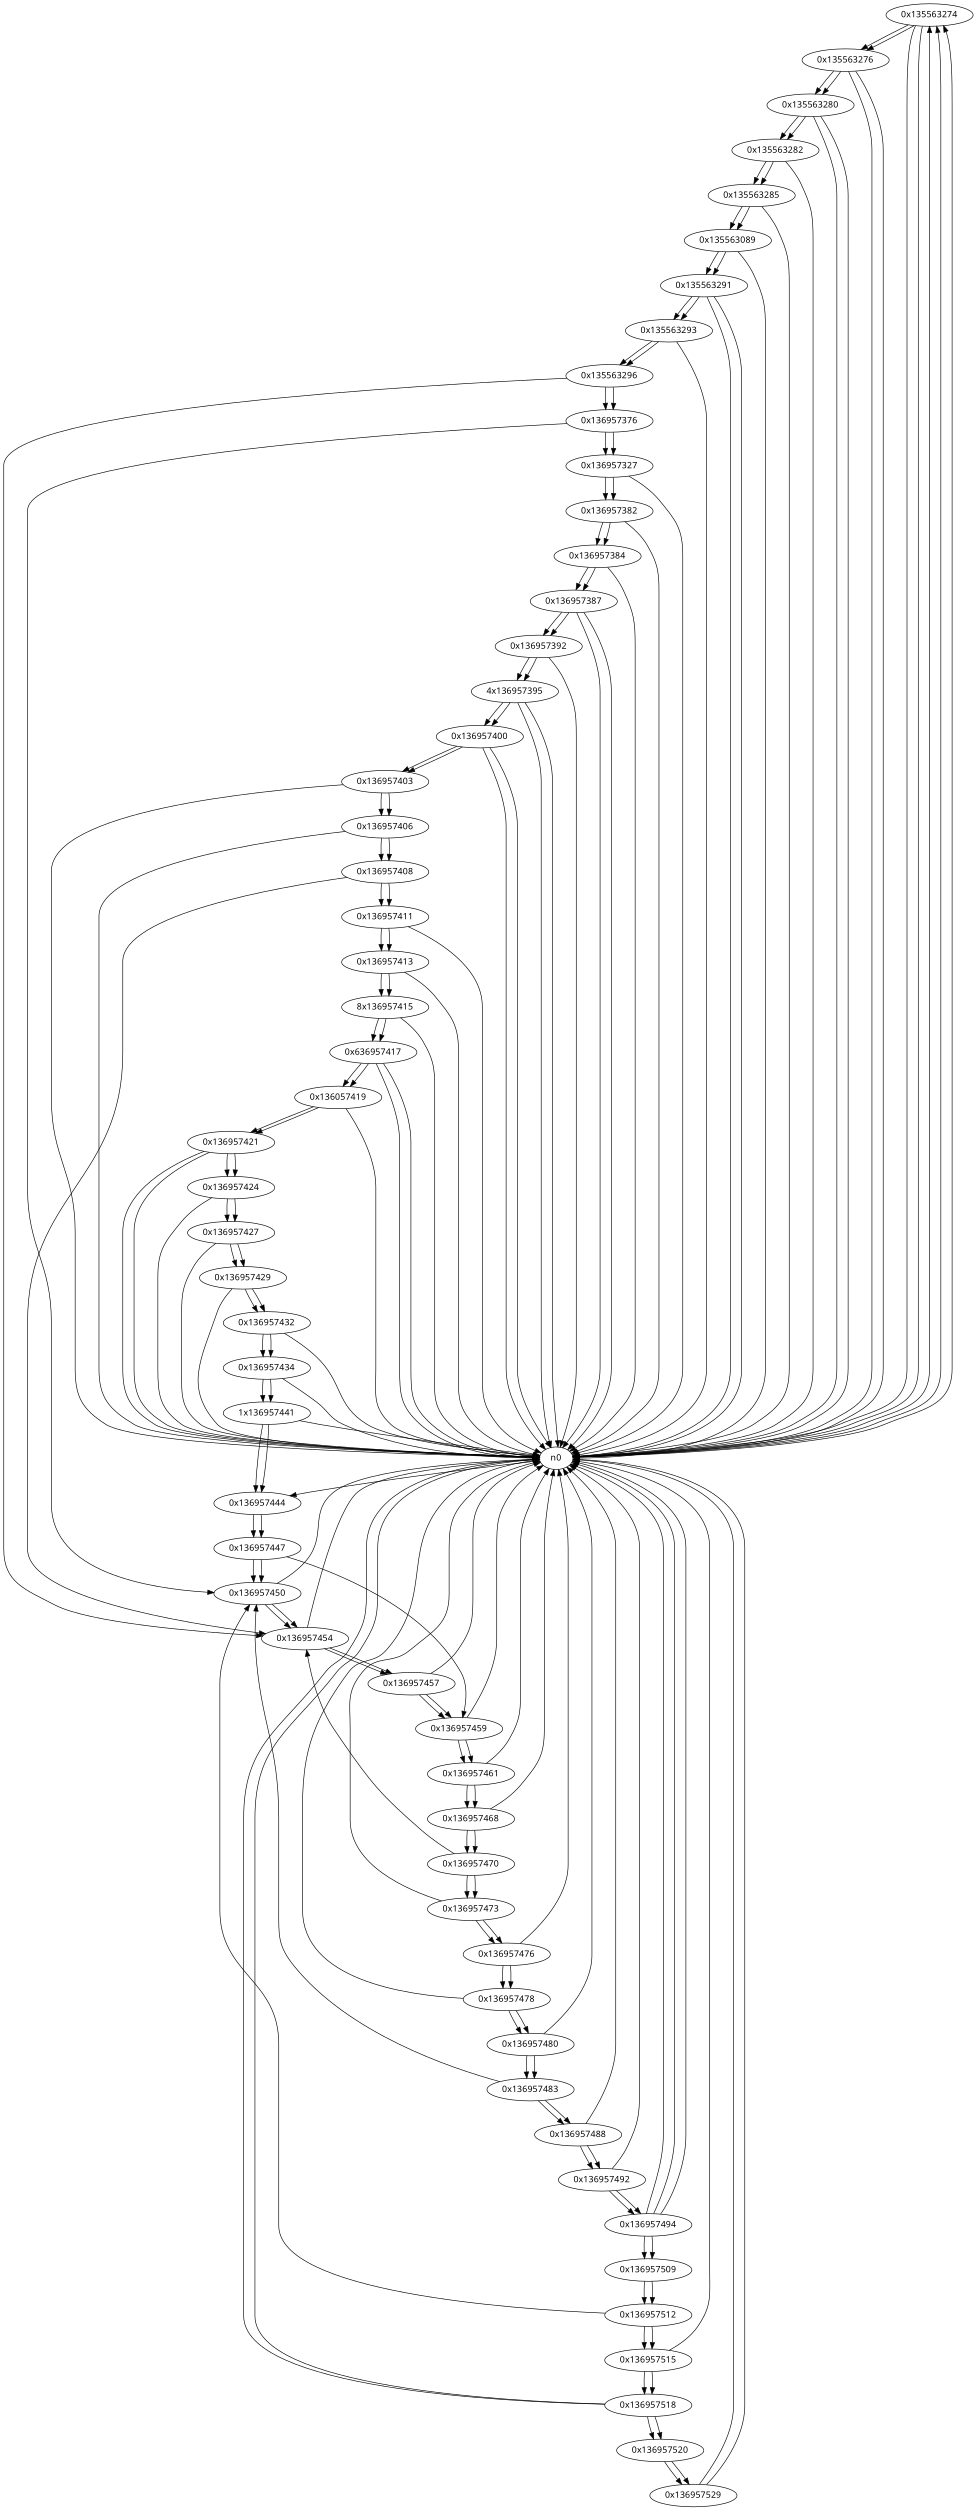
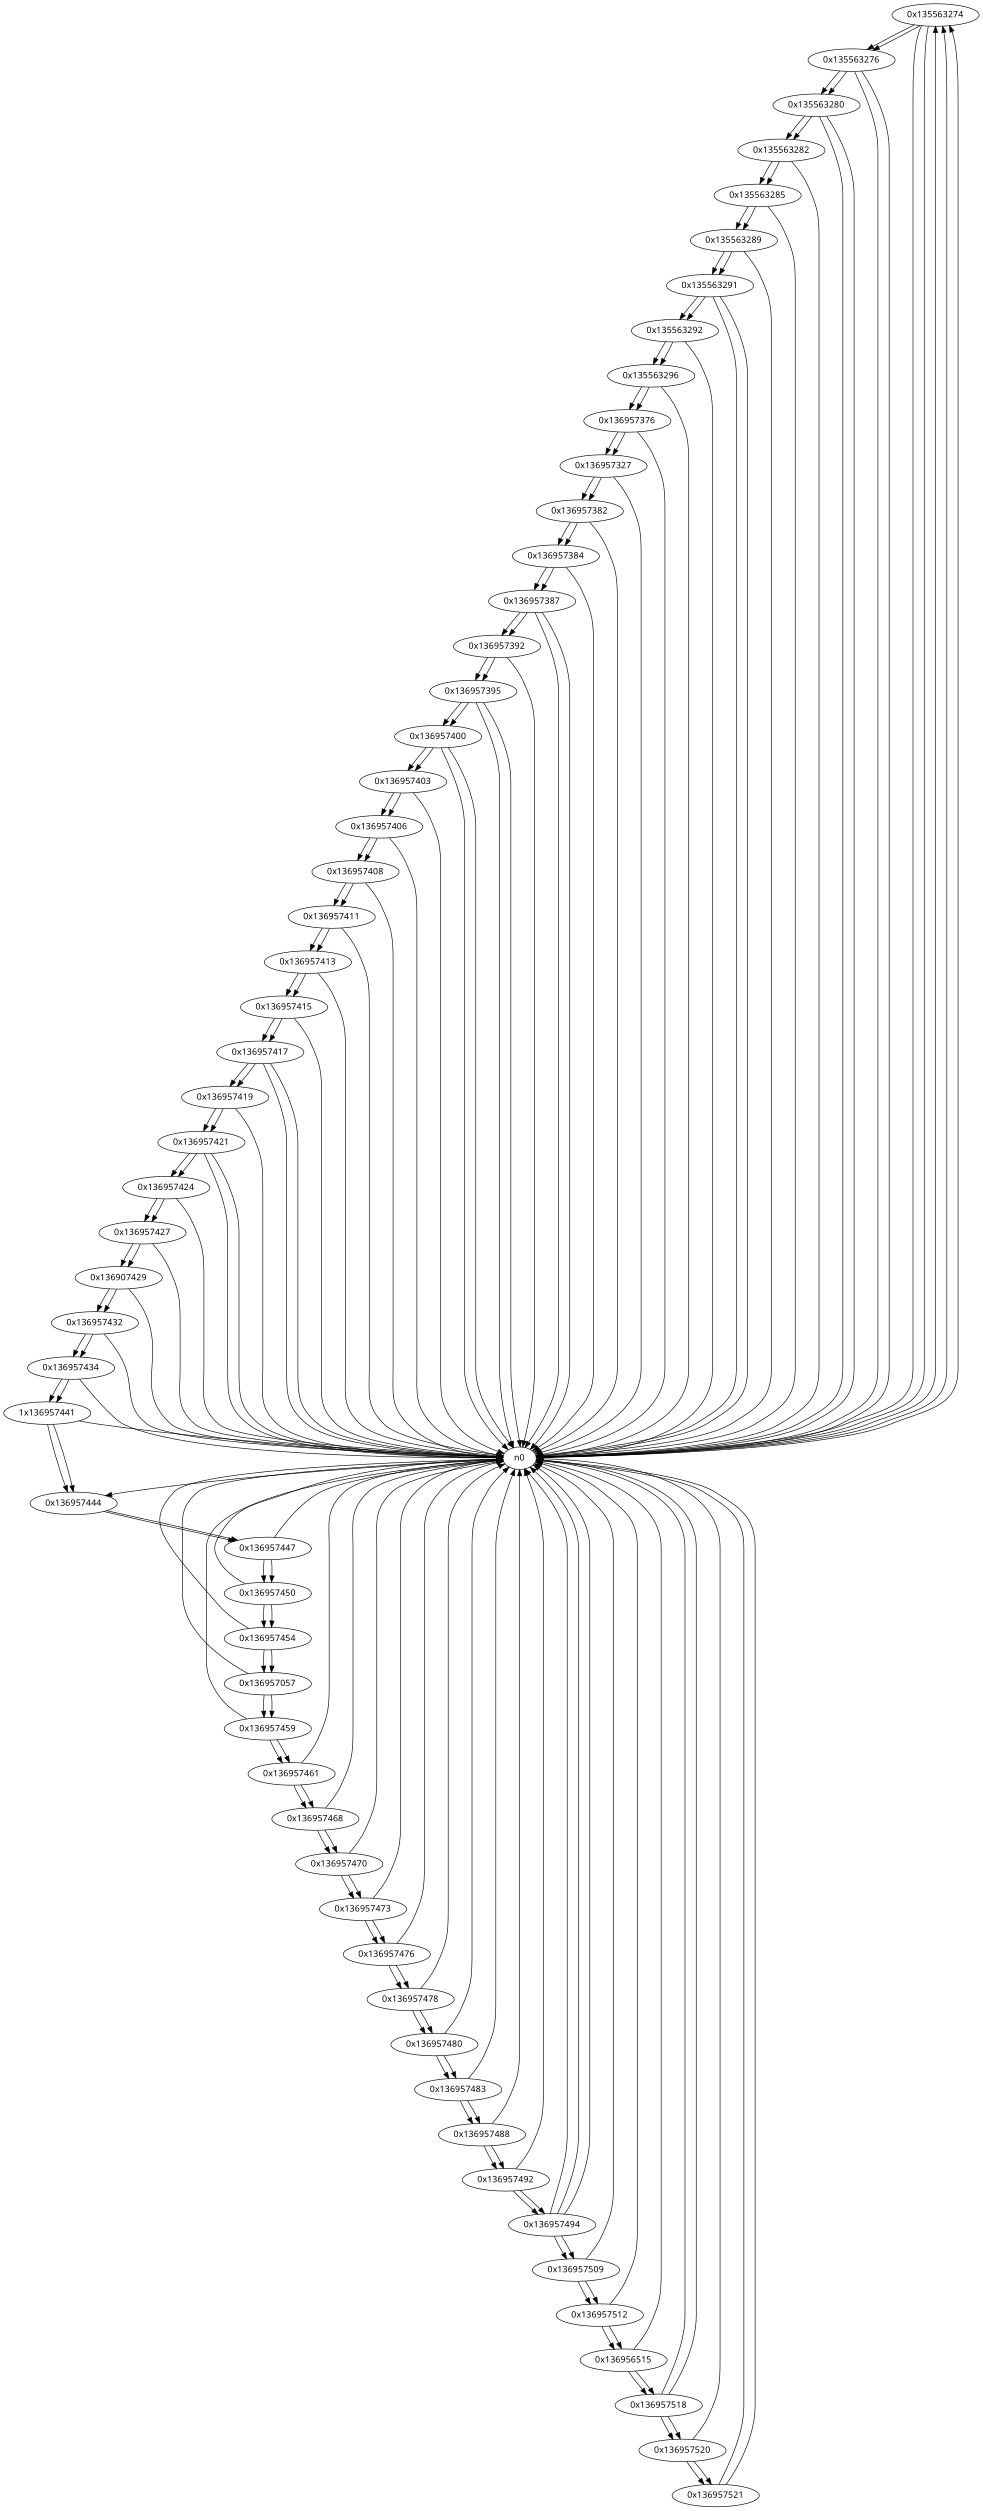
(728, 241) -> (734, 241)
(669, 331) -> (675, 331)
(515, 692) -> (473, 692)
(28, 830) -> (665, 978)
(4, 861) -> (689, 967)
(385, 1007) -> (284, 1007)
(373, 1052) -> (260, 1052)
(338, 1097) -> (225, 1097)
(53, 1225) -> (393, 1200)
(243, 1278) -> (119, 1278)
(401, 1610) -> (340, 1485)
(412, 1684) -> (268, 1684)
(362, 1769) -> (377, 1619)
none -> (614, 1849)
none -> (720, 1888)
(279, 1909) -> (496, 1779)
(279, 2083) -> (637, 1861)
(648, 2360) -> (624, 2360)
(693, 2496) -> (716, 2496)
